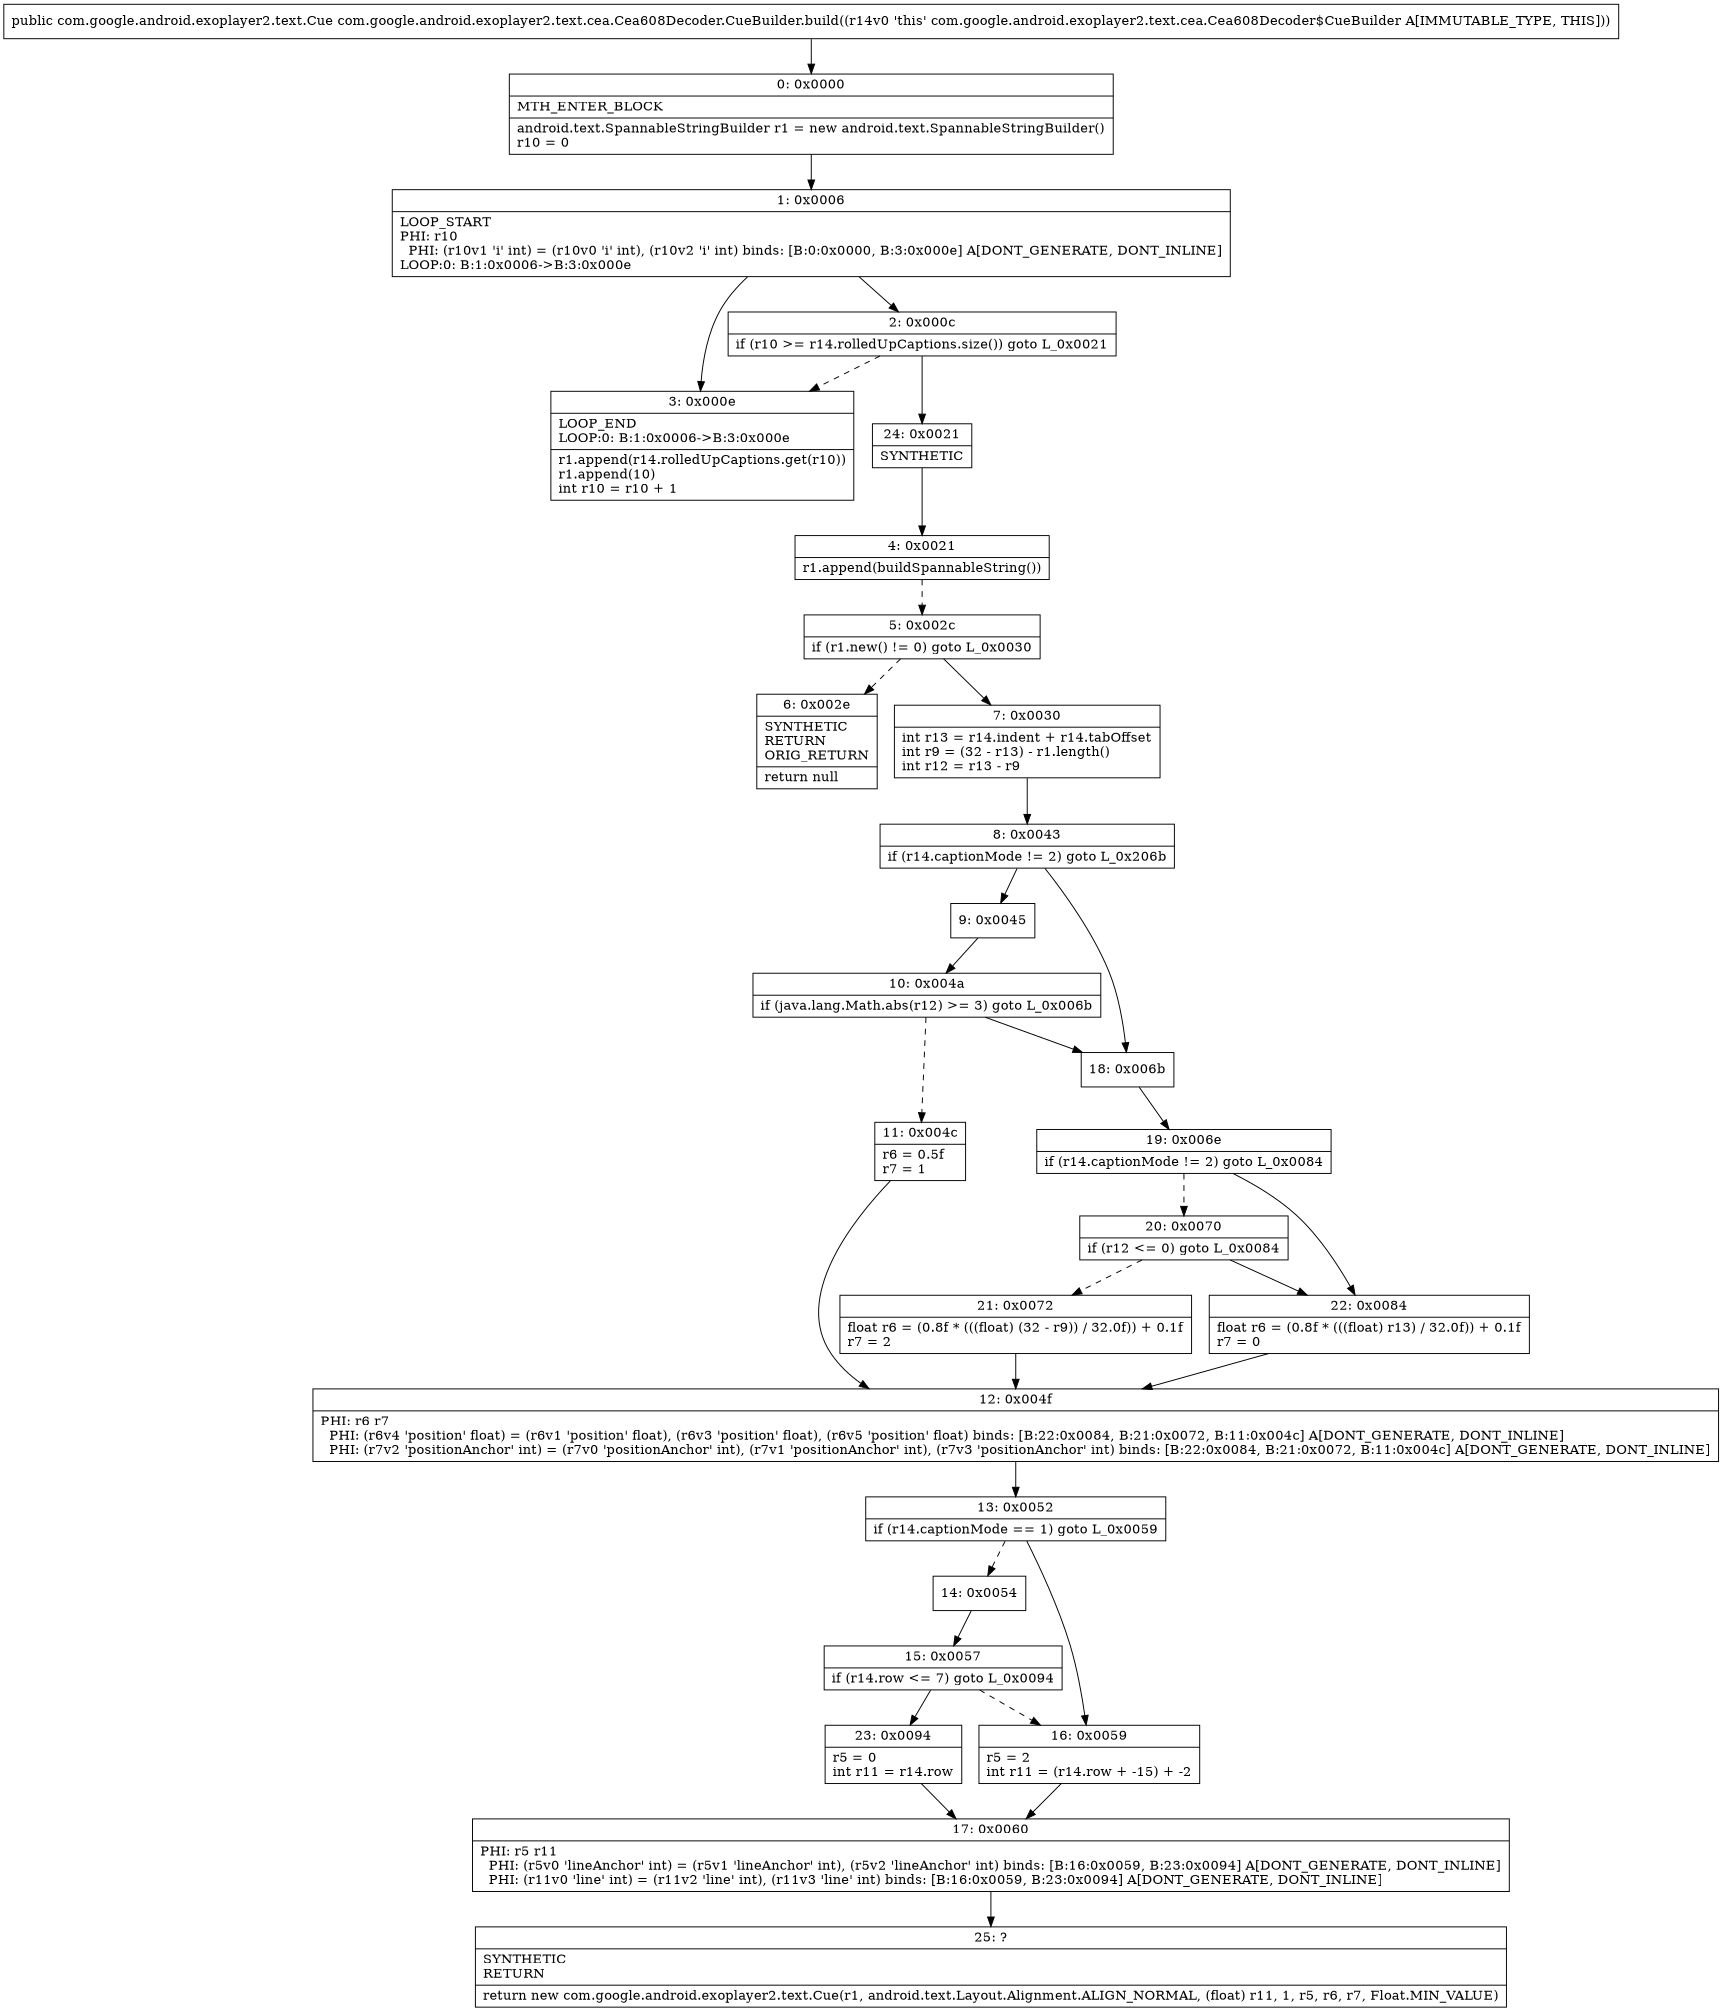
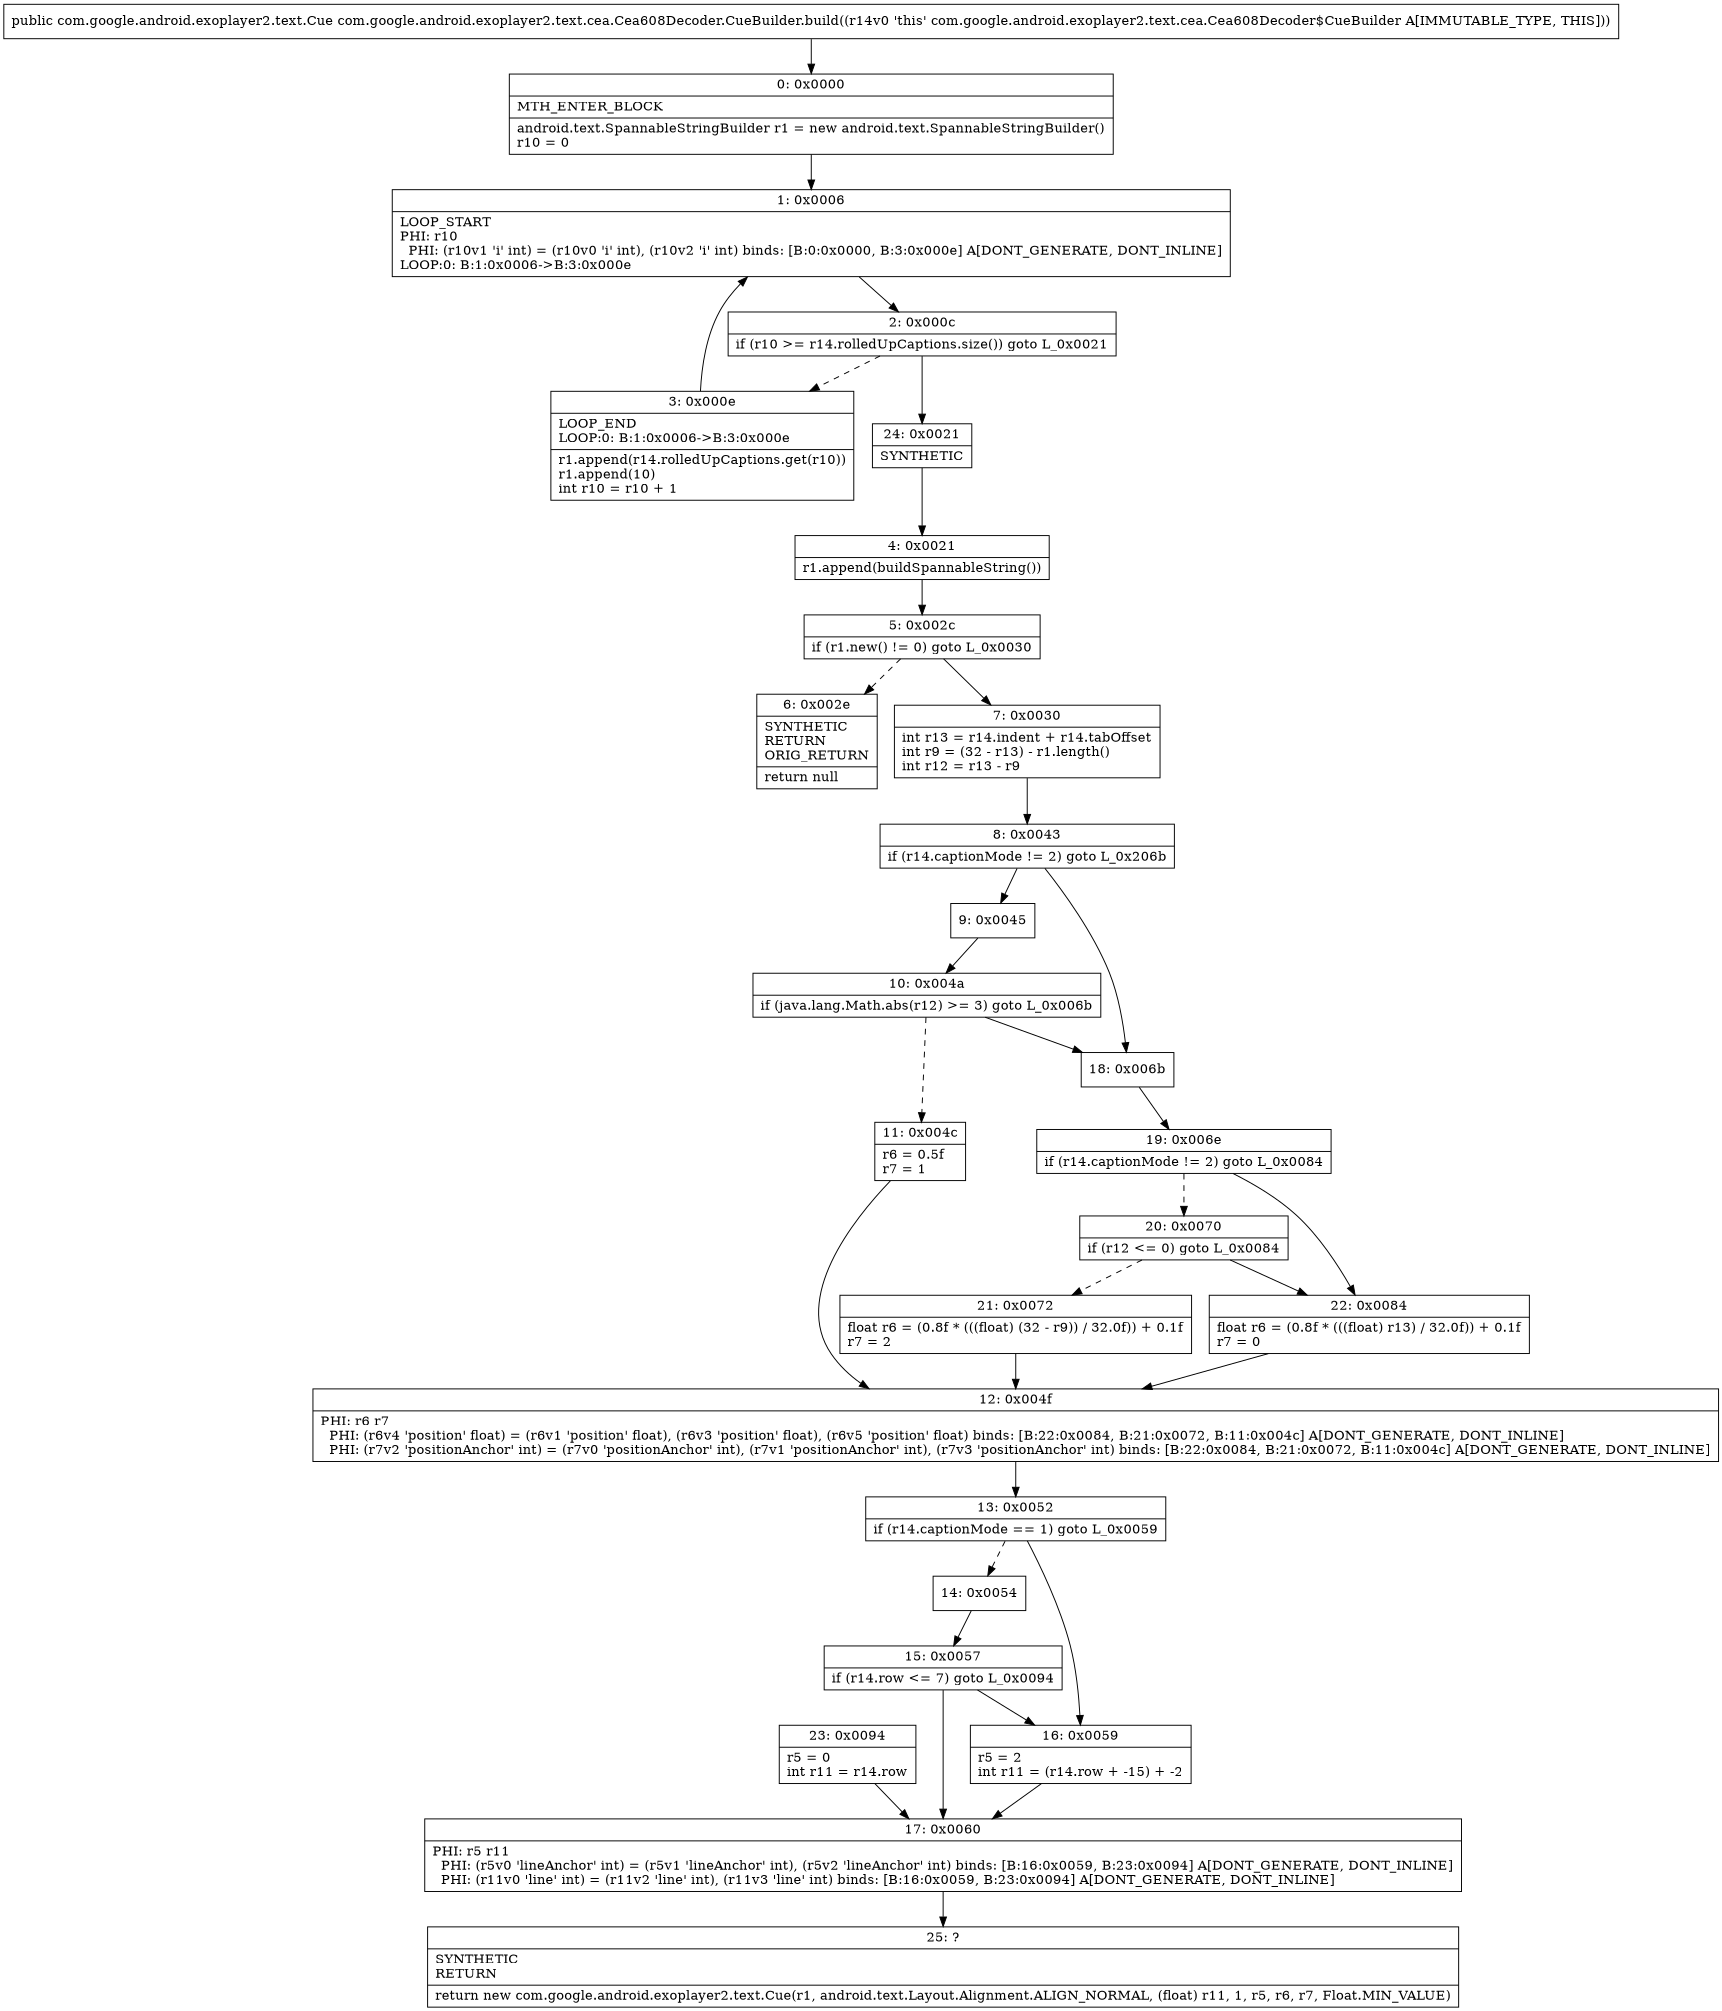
(714, 324) -> (710, 333)
(922, 592) -> (922, 592)
(923, 1703) -> (943, 1750)
(1006, 1705) -> (1002, 1705)
